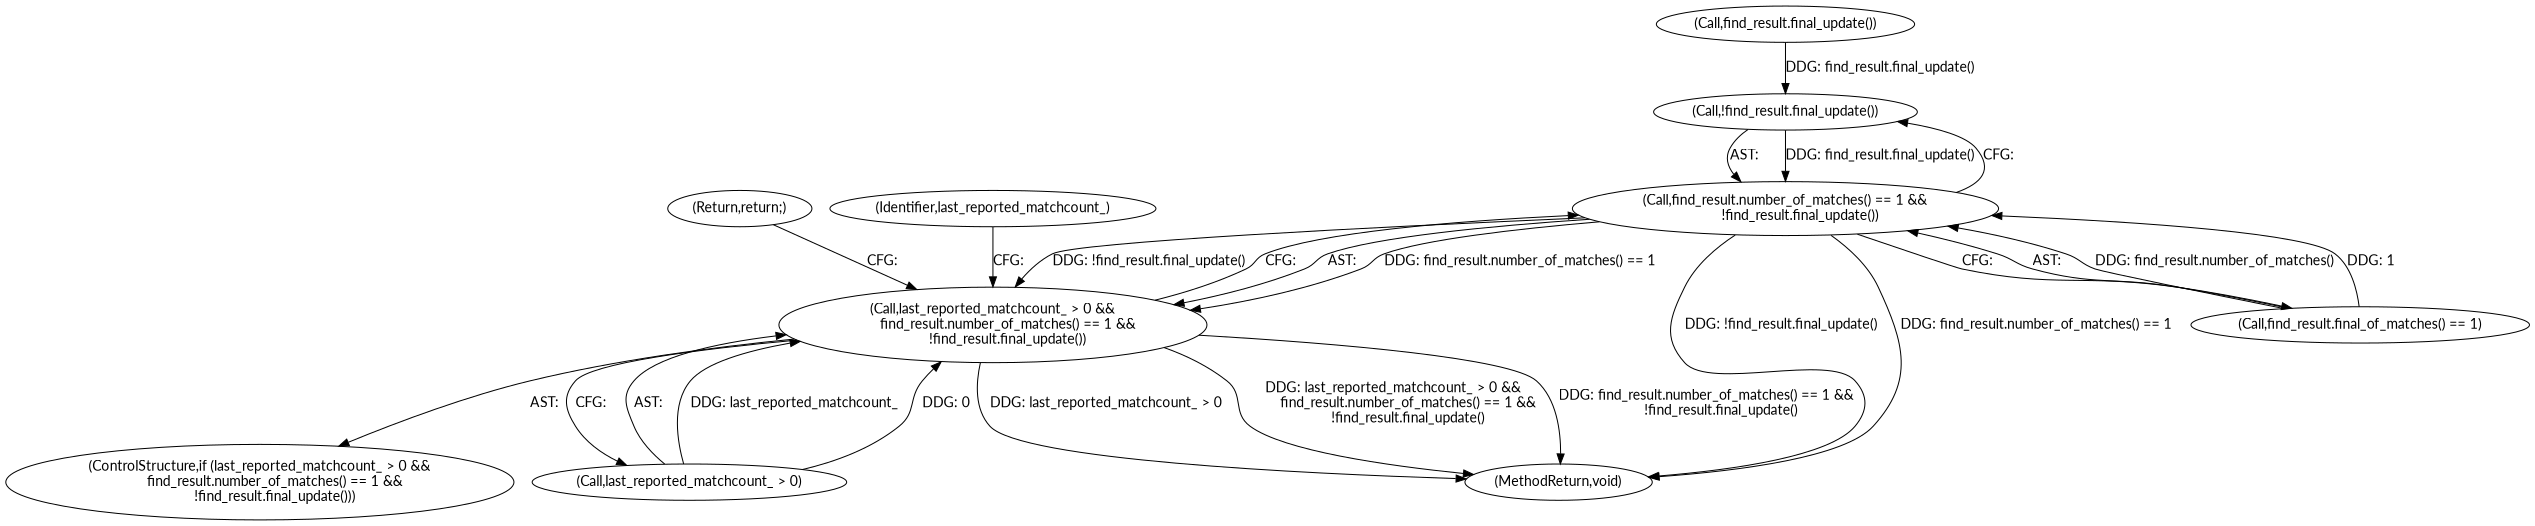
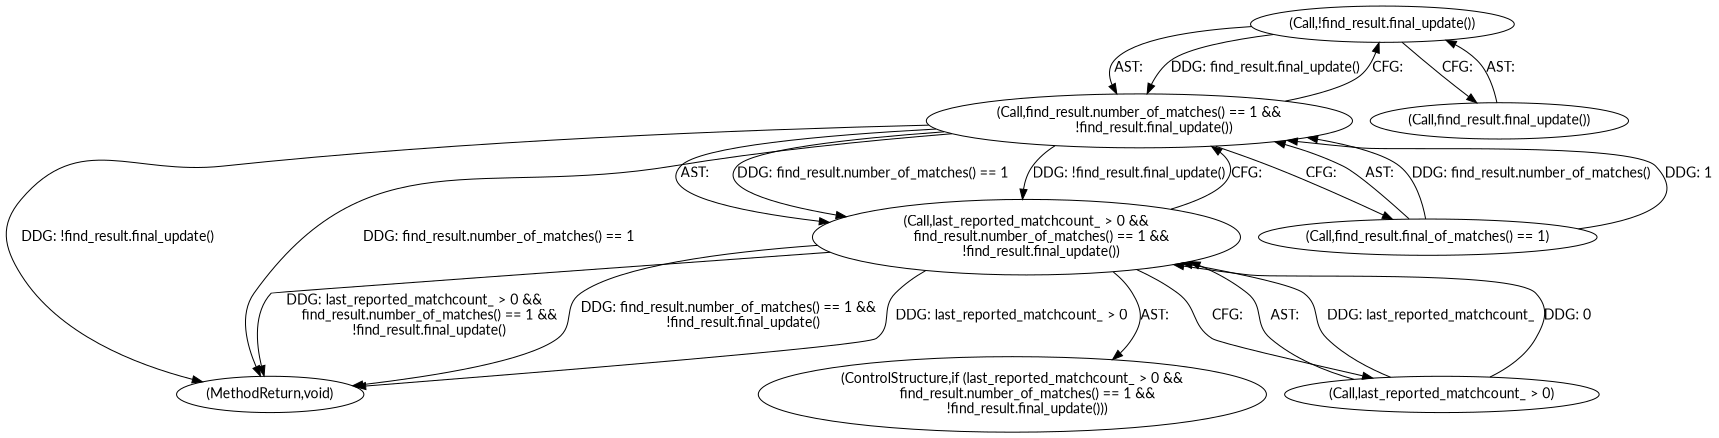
(1880, 68) -> (1503, 68)
none -> (1435, 70)
(740, 209) -> none
(993, 209) -> none
